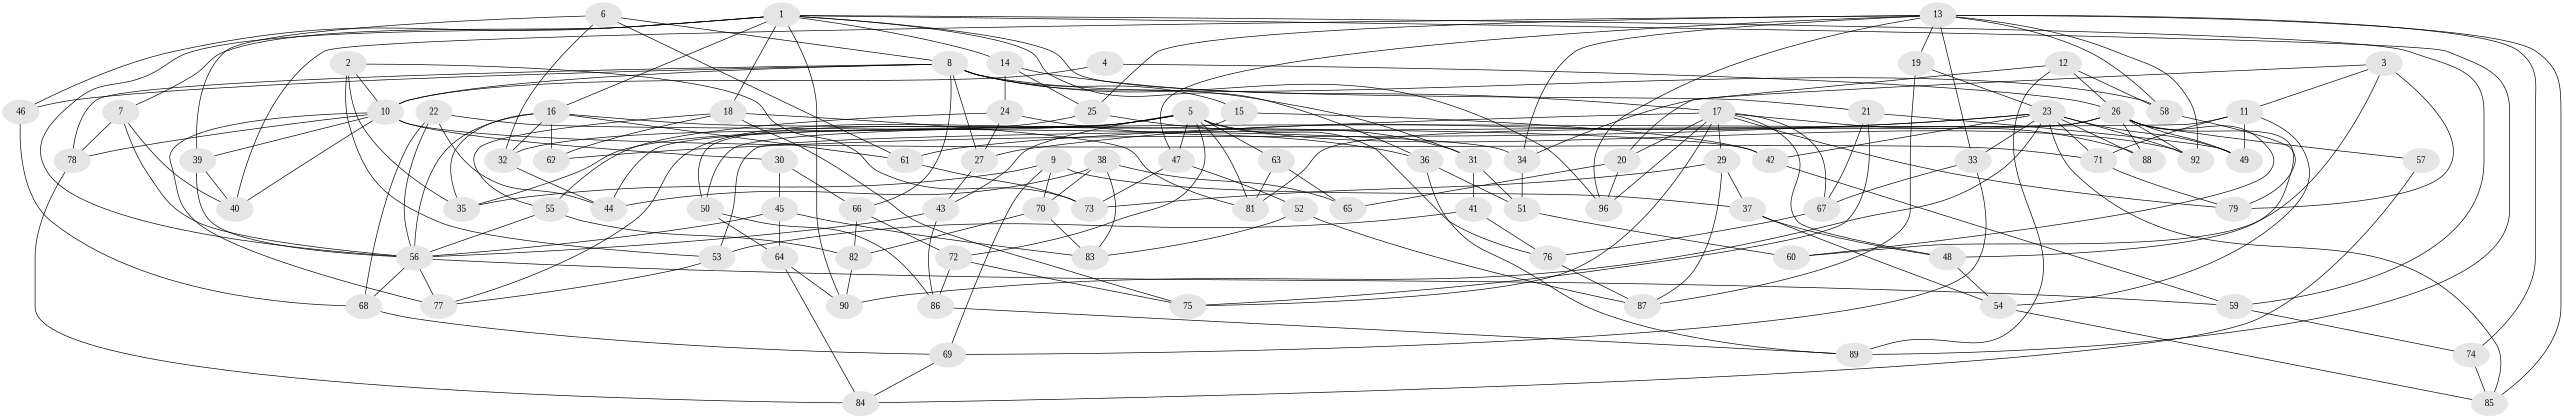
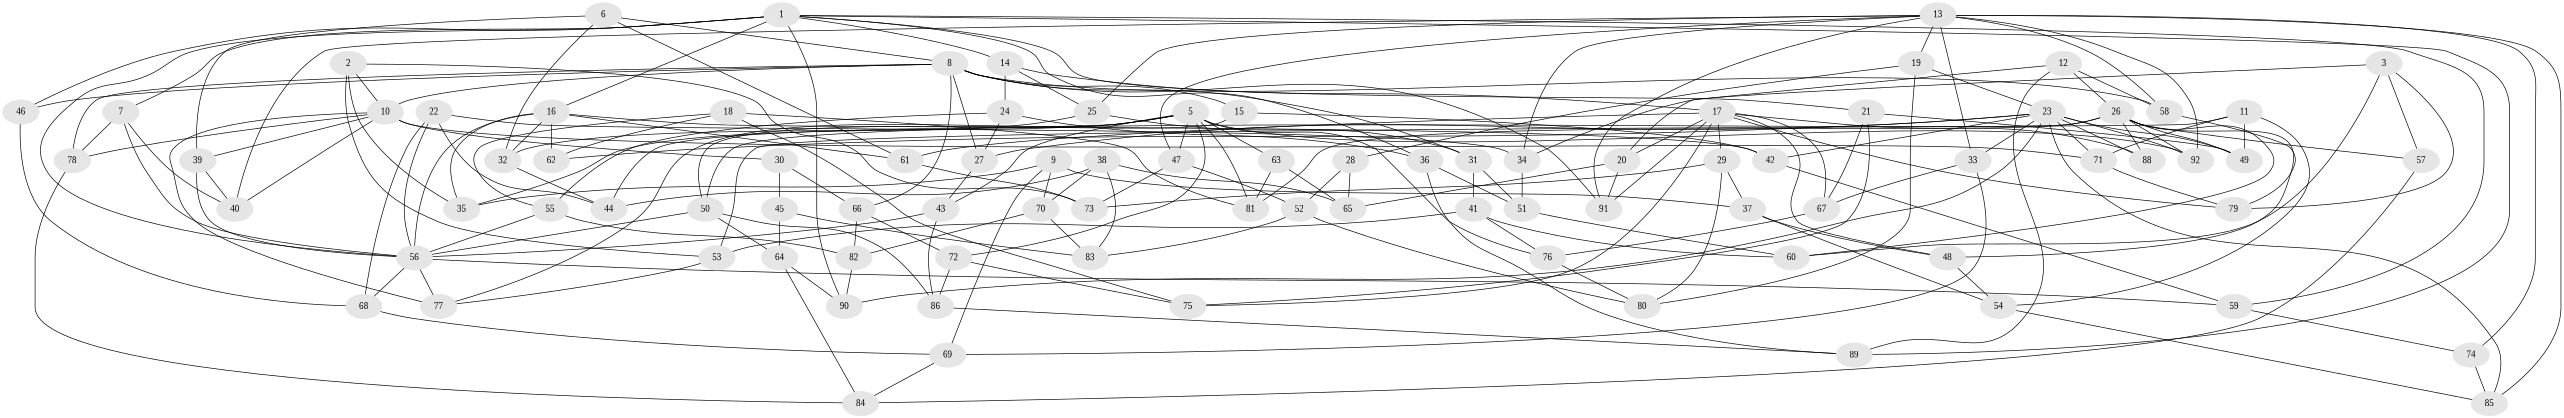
(756, 62) -> none
(1105, 63) -> none
(2314, 88) -> (2403, 112)
none -> (1351, 161)
(1604, 209) -> (1604, 209)
(590, 241) -> (560, 234)
none -> (1643, 248)
(1642, 306) -> (1642, 306)
